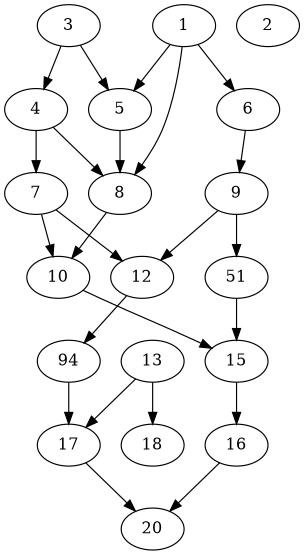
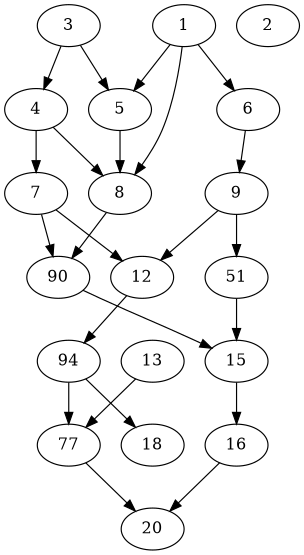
(58, 277) -> (58, 277)
(153, 397) -> (105, 398)
(69, 445) -> (69, 445)
